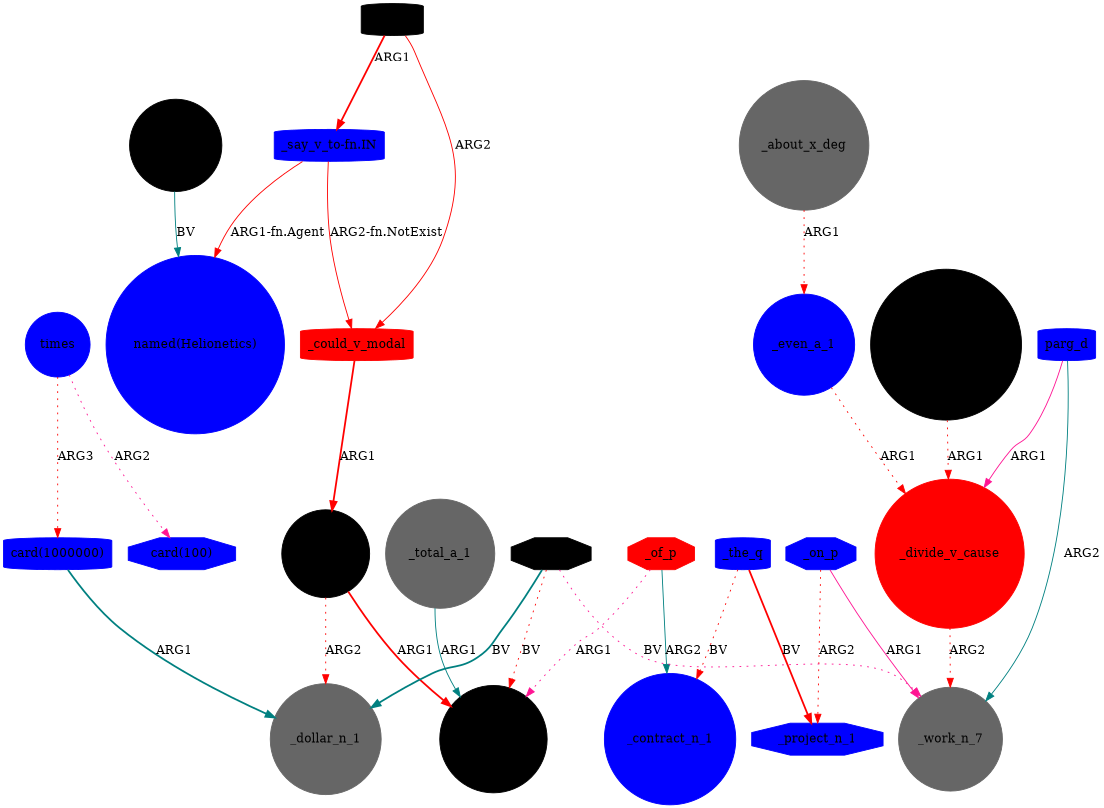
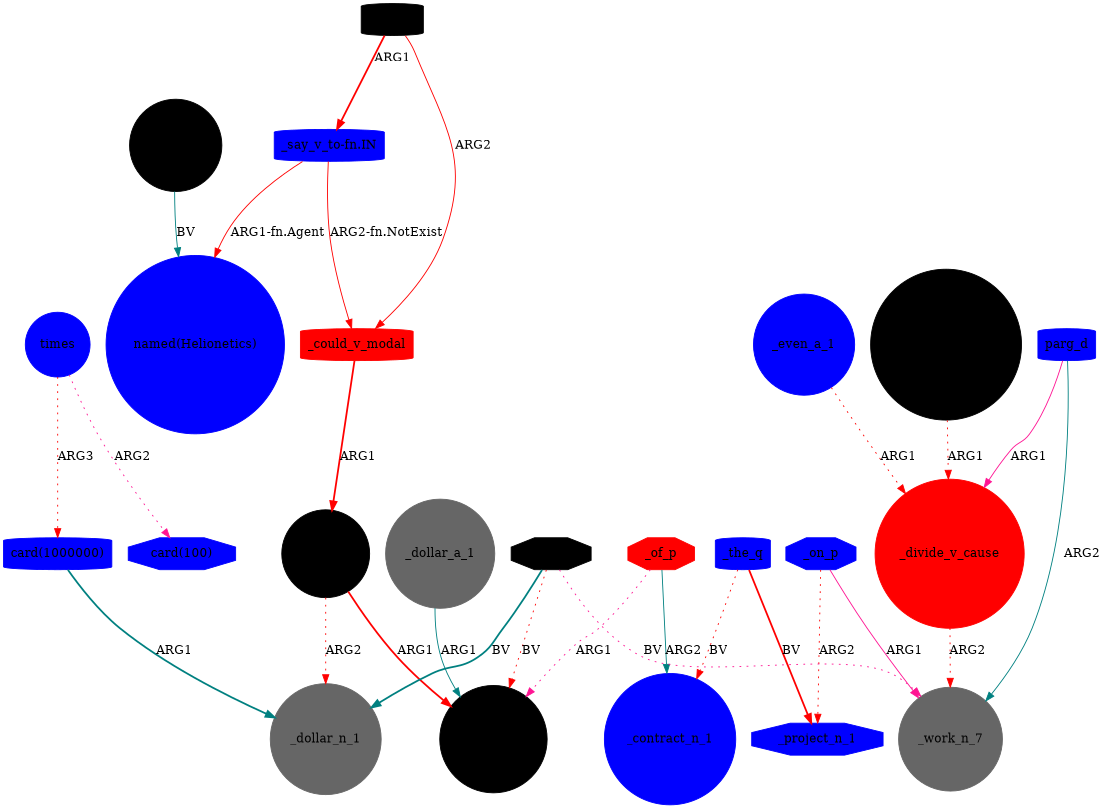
(804, 145) -> none
(440, 554) -> (440, 554)
